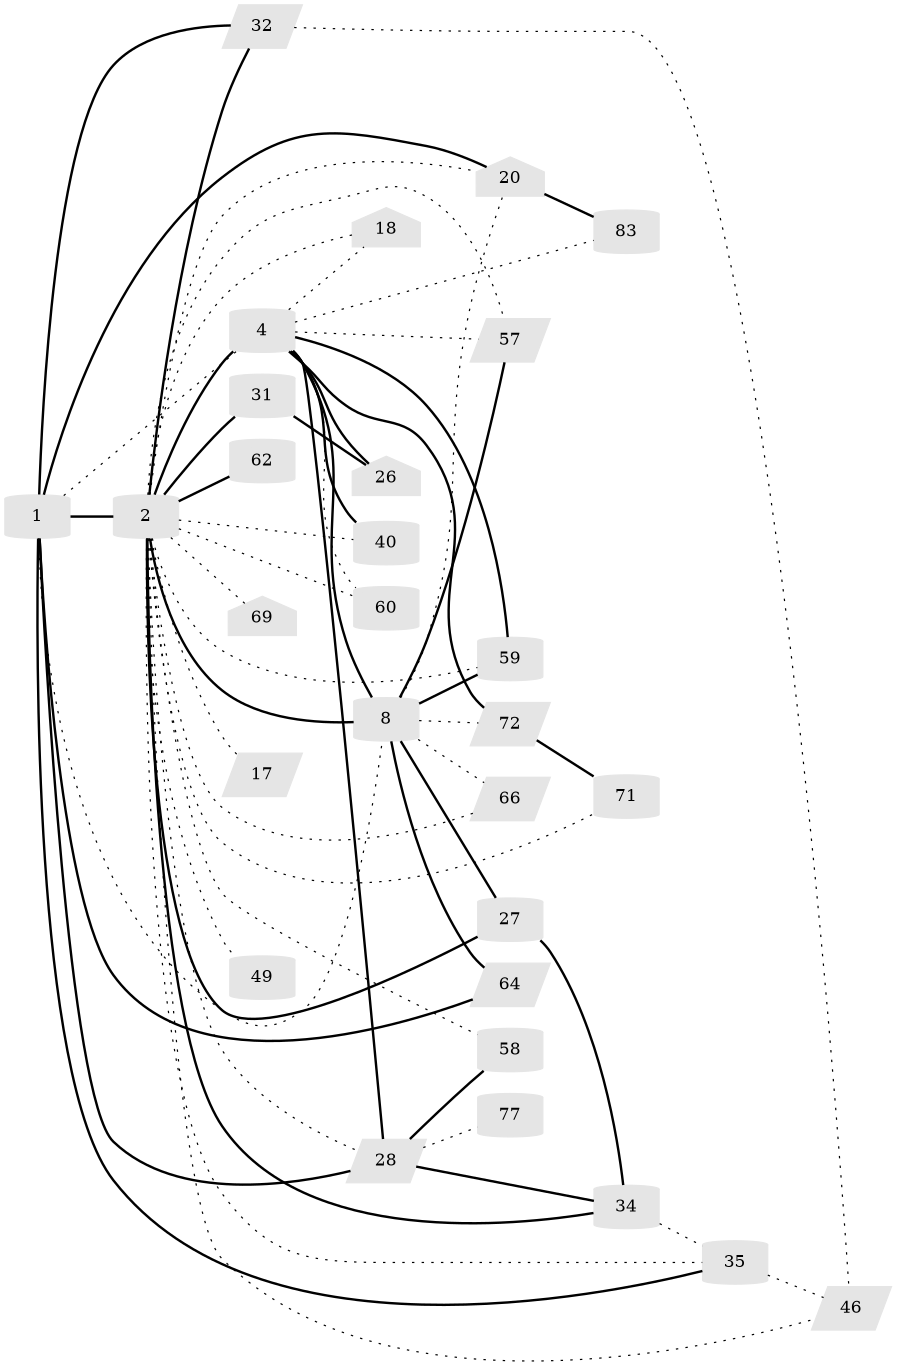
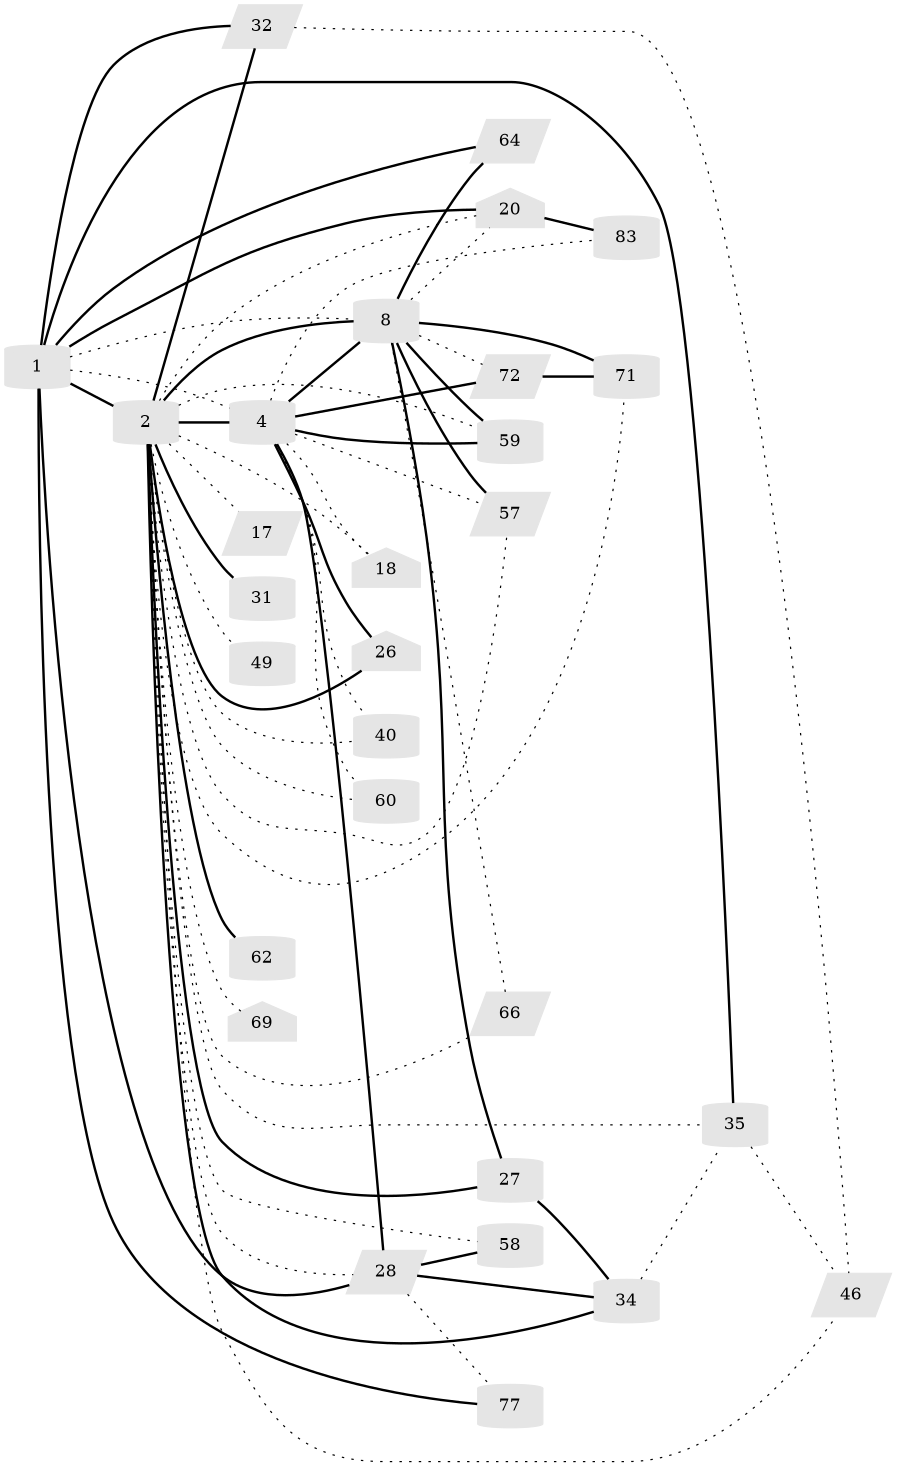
none -> (508, 334)
(324, 437) -> (333, 651)
(339, 447) -> (212, 684)
none -> (69, 1020)
